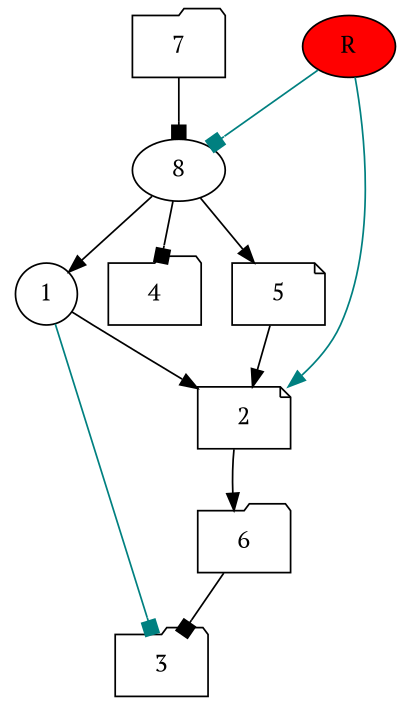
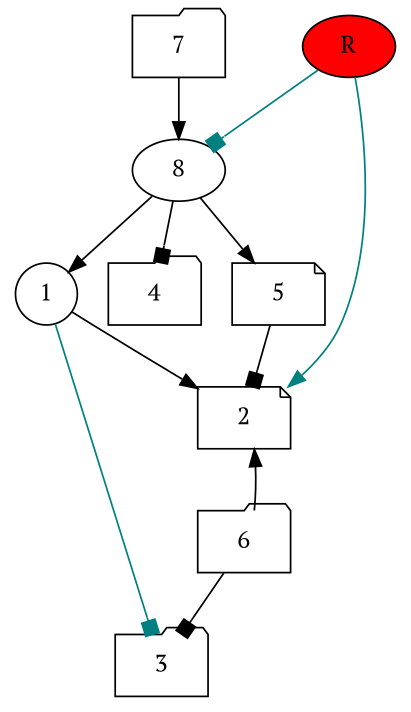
(179, 100) -> (179, 100)
(264, 348) -> (264, 348)
(233, 471) -> (256, 489)
